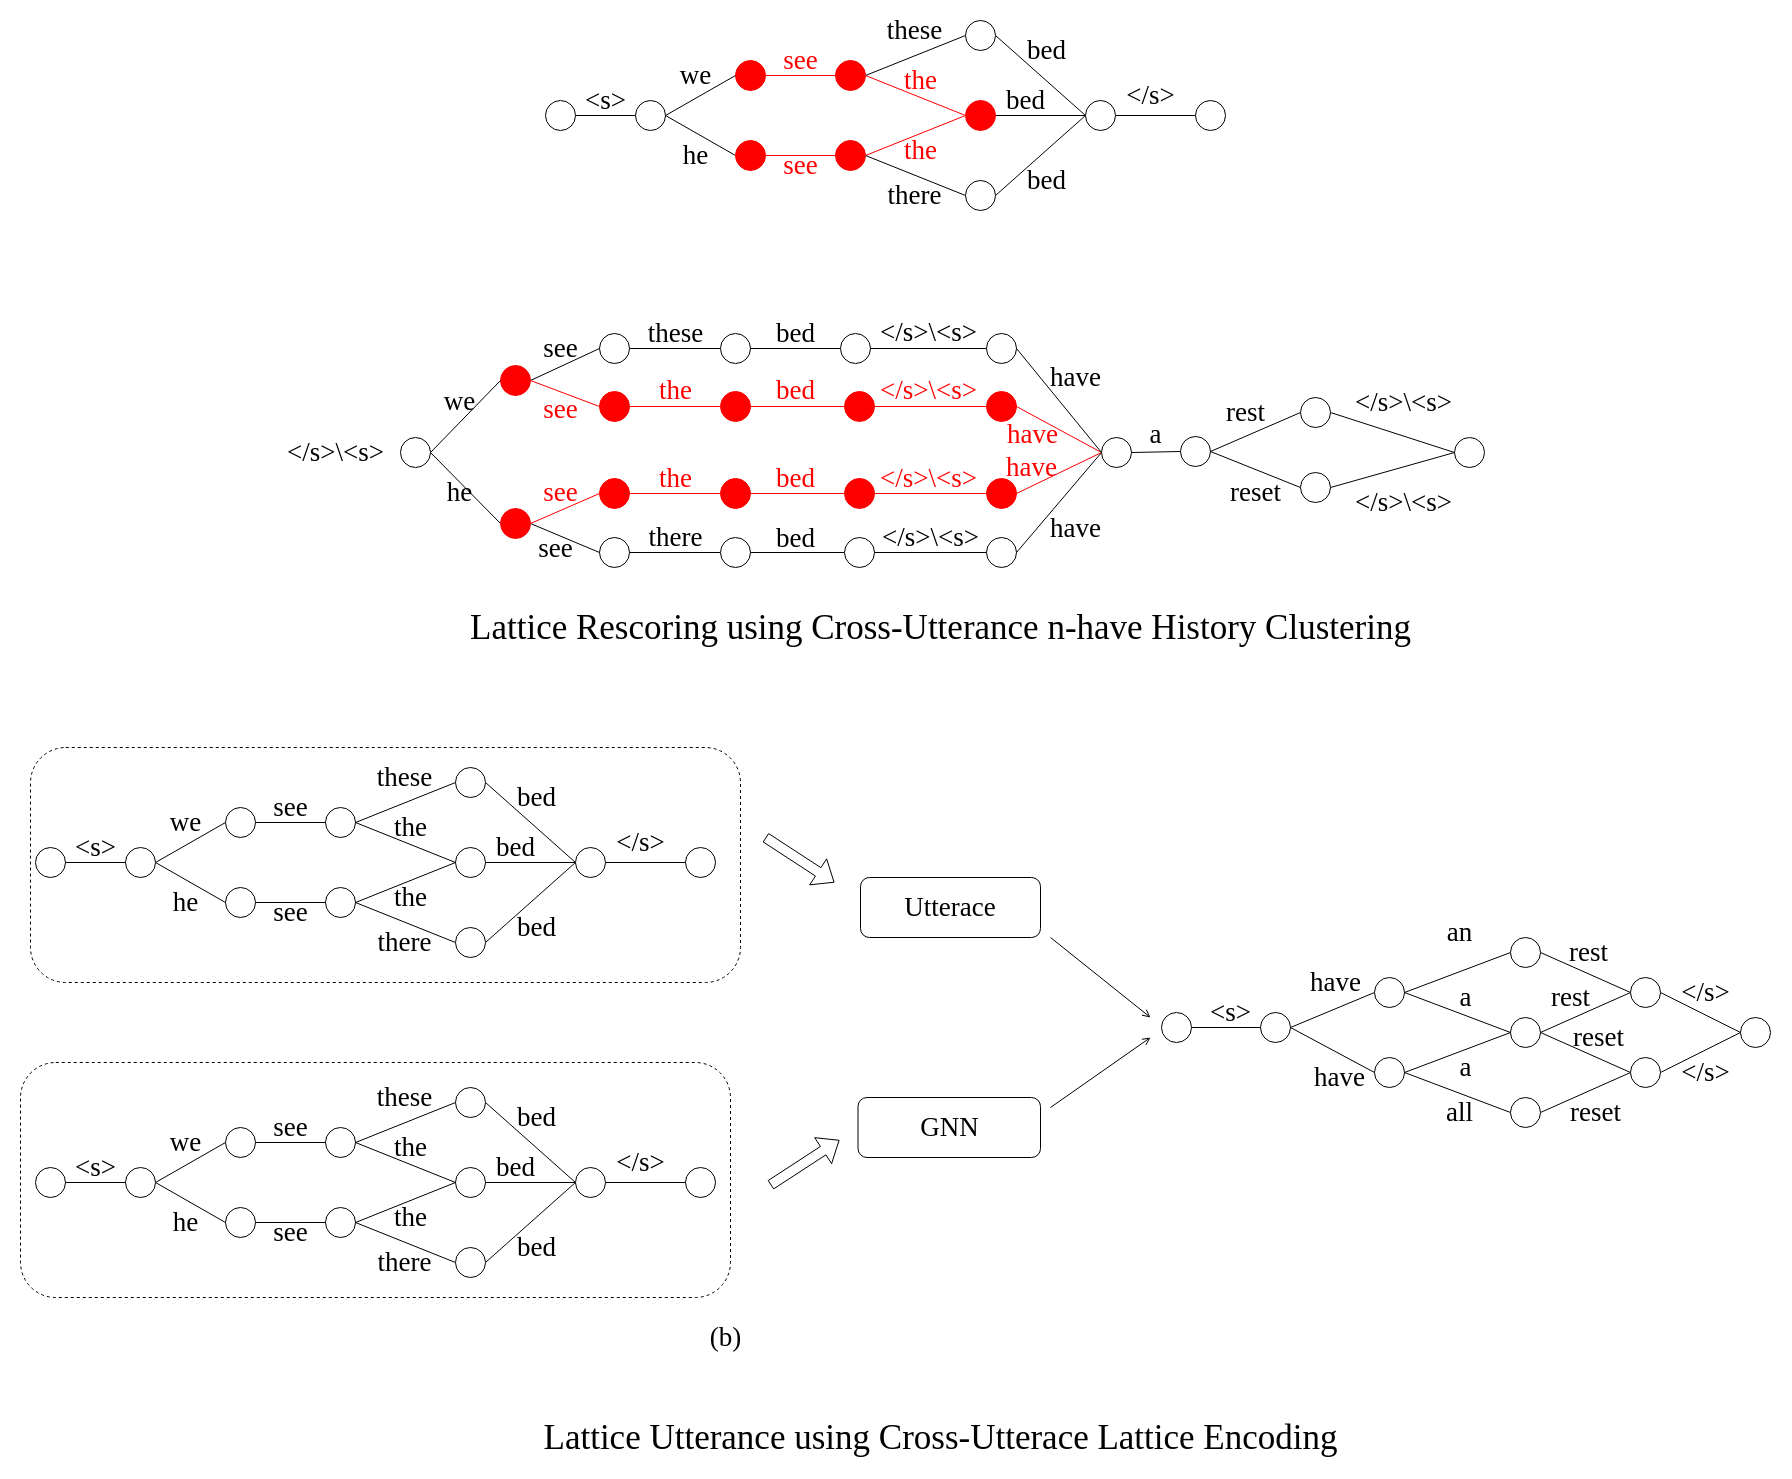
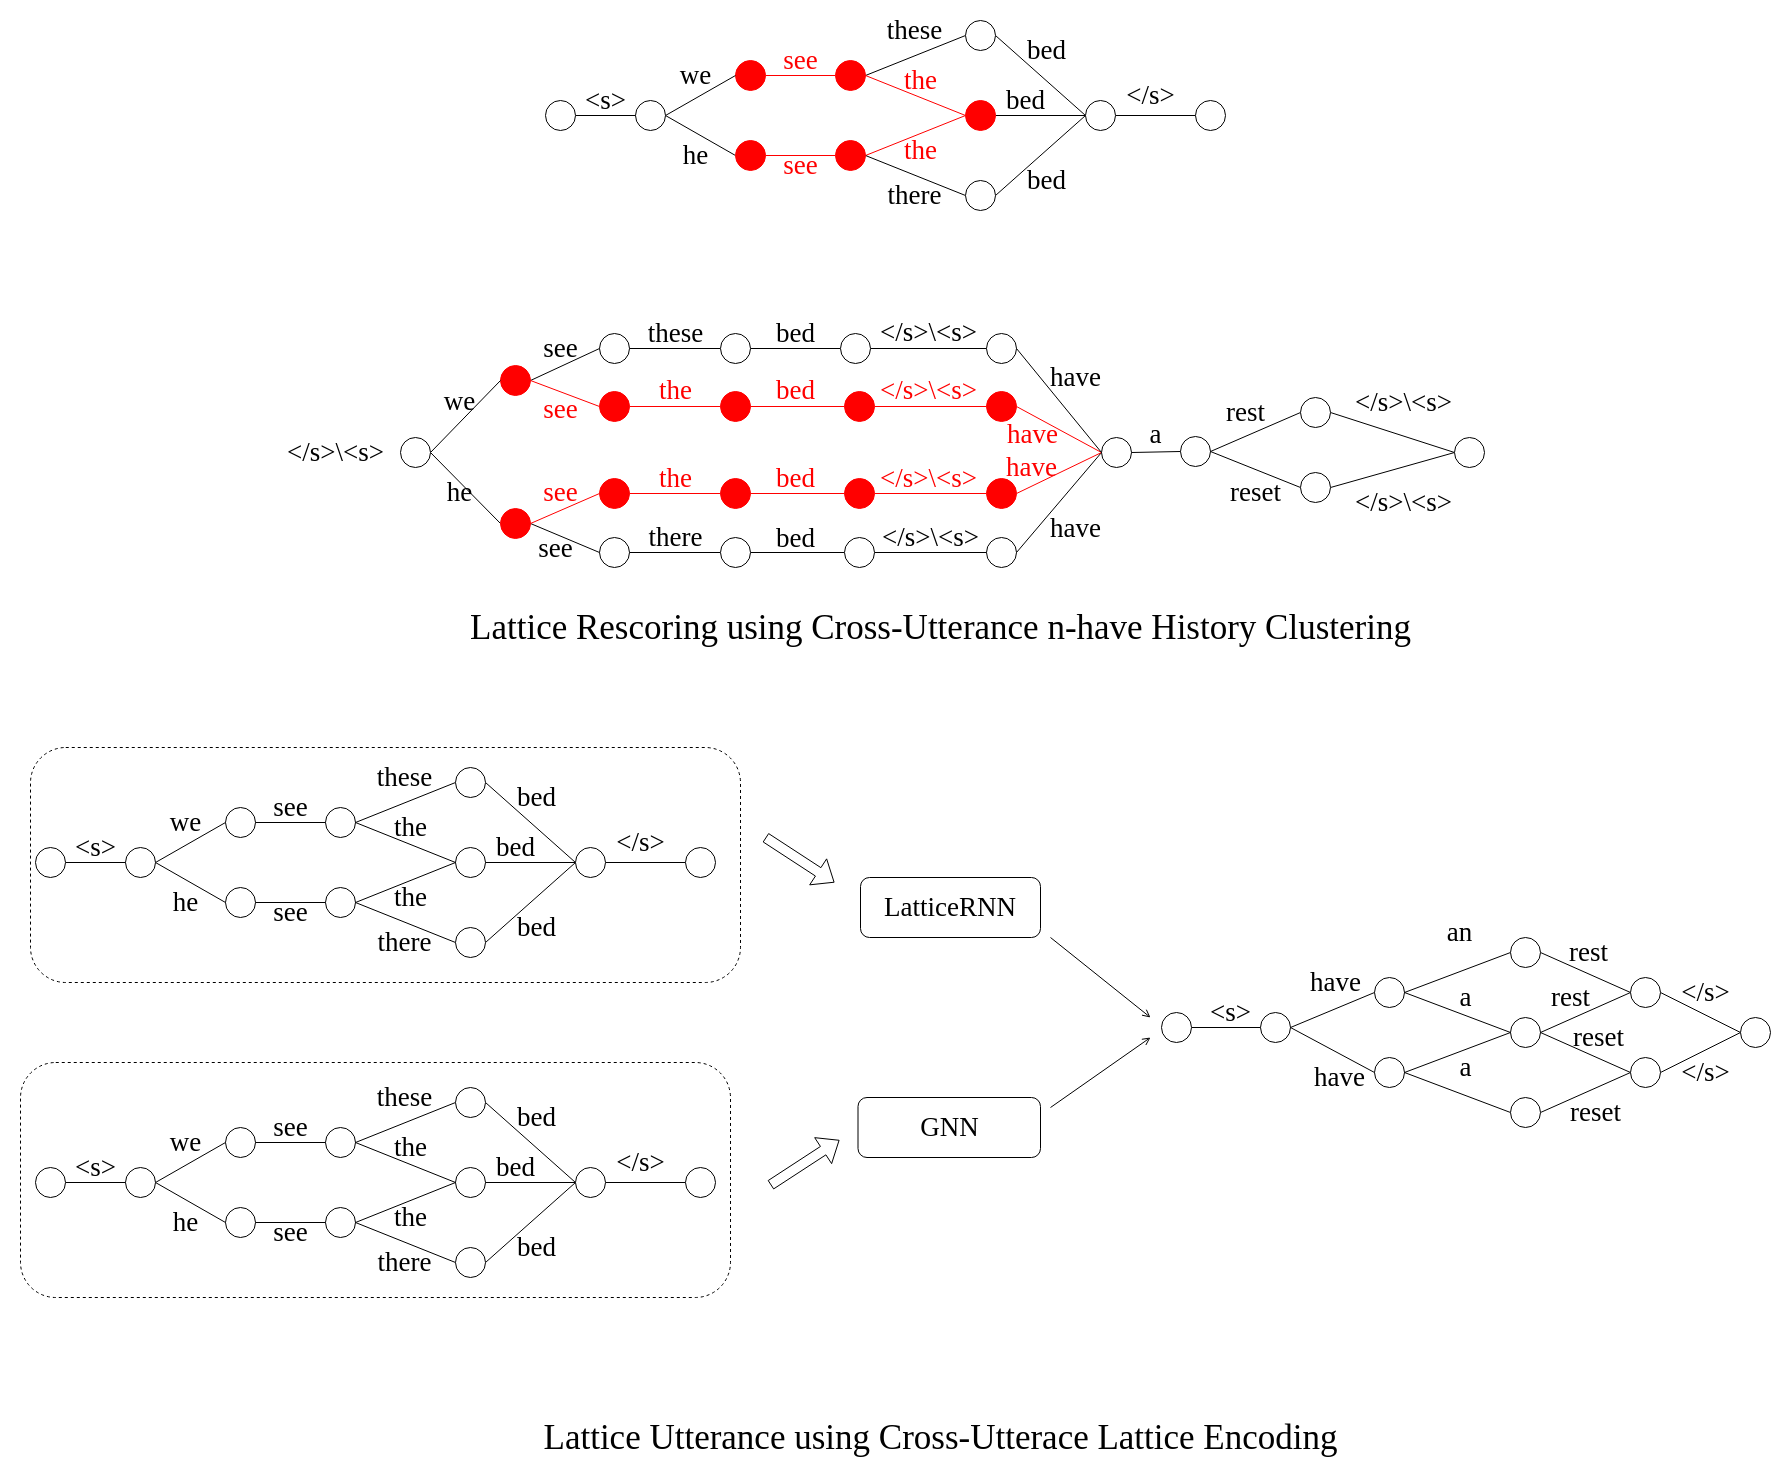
(951, 908) -> (951, 908)
(1460, 1113) -> none
(726, 1338) -> none
